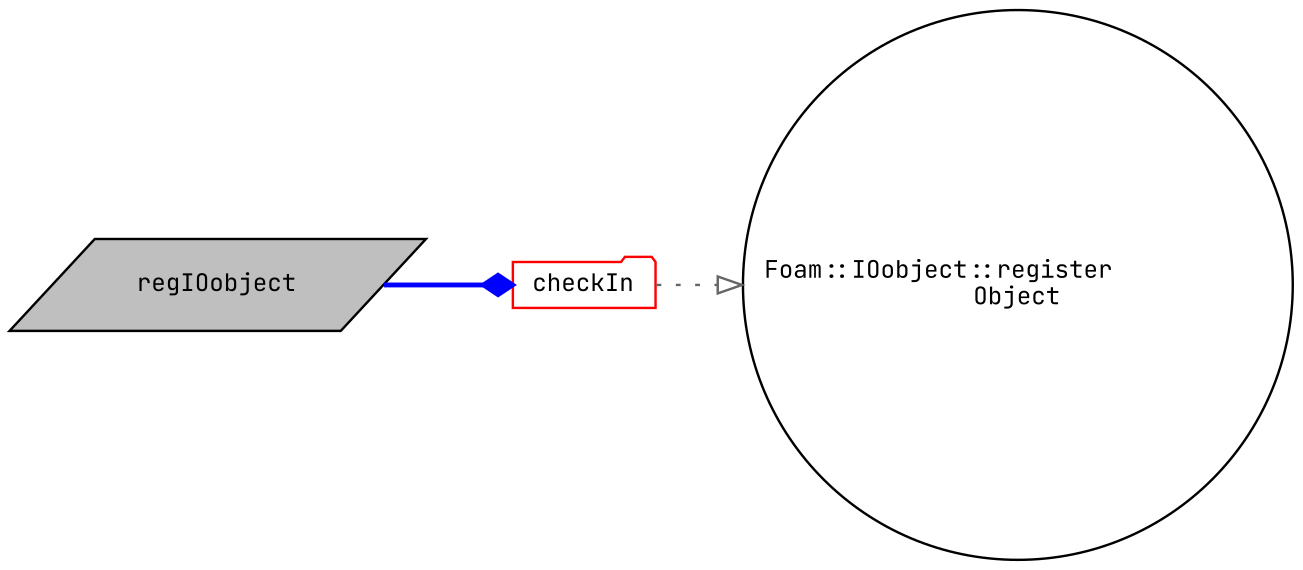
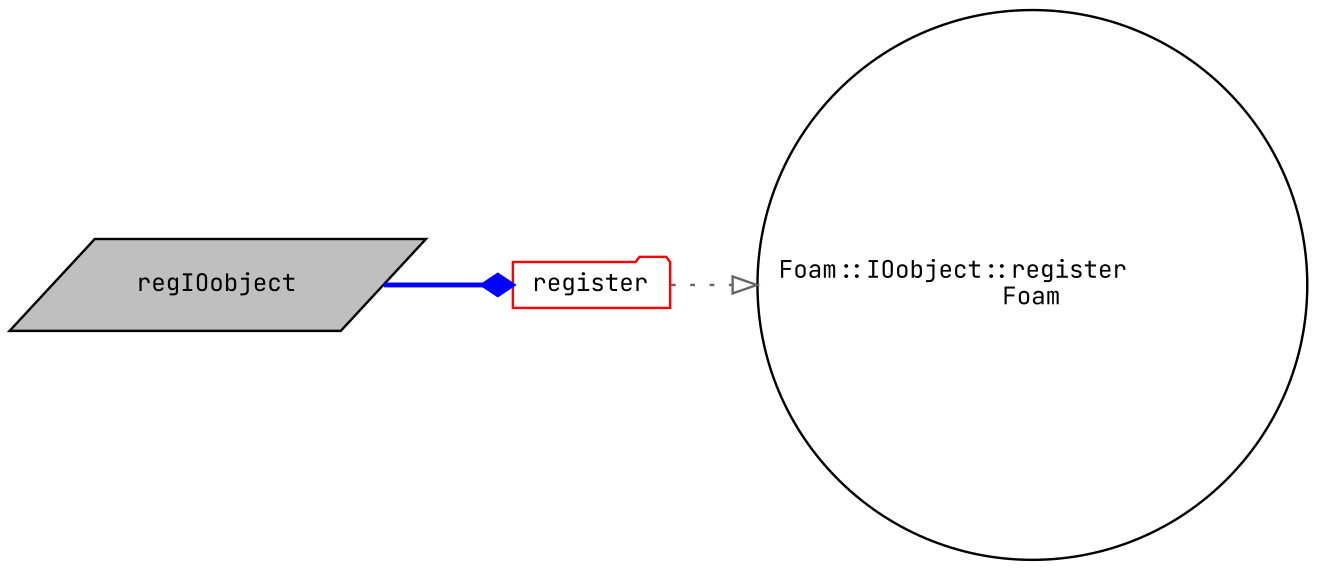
(584, 285) -> (591, 285)
(1018, 285) -> (1032, 285)
